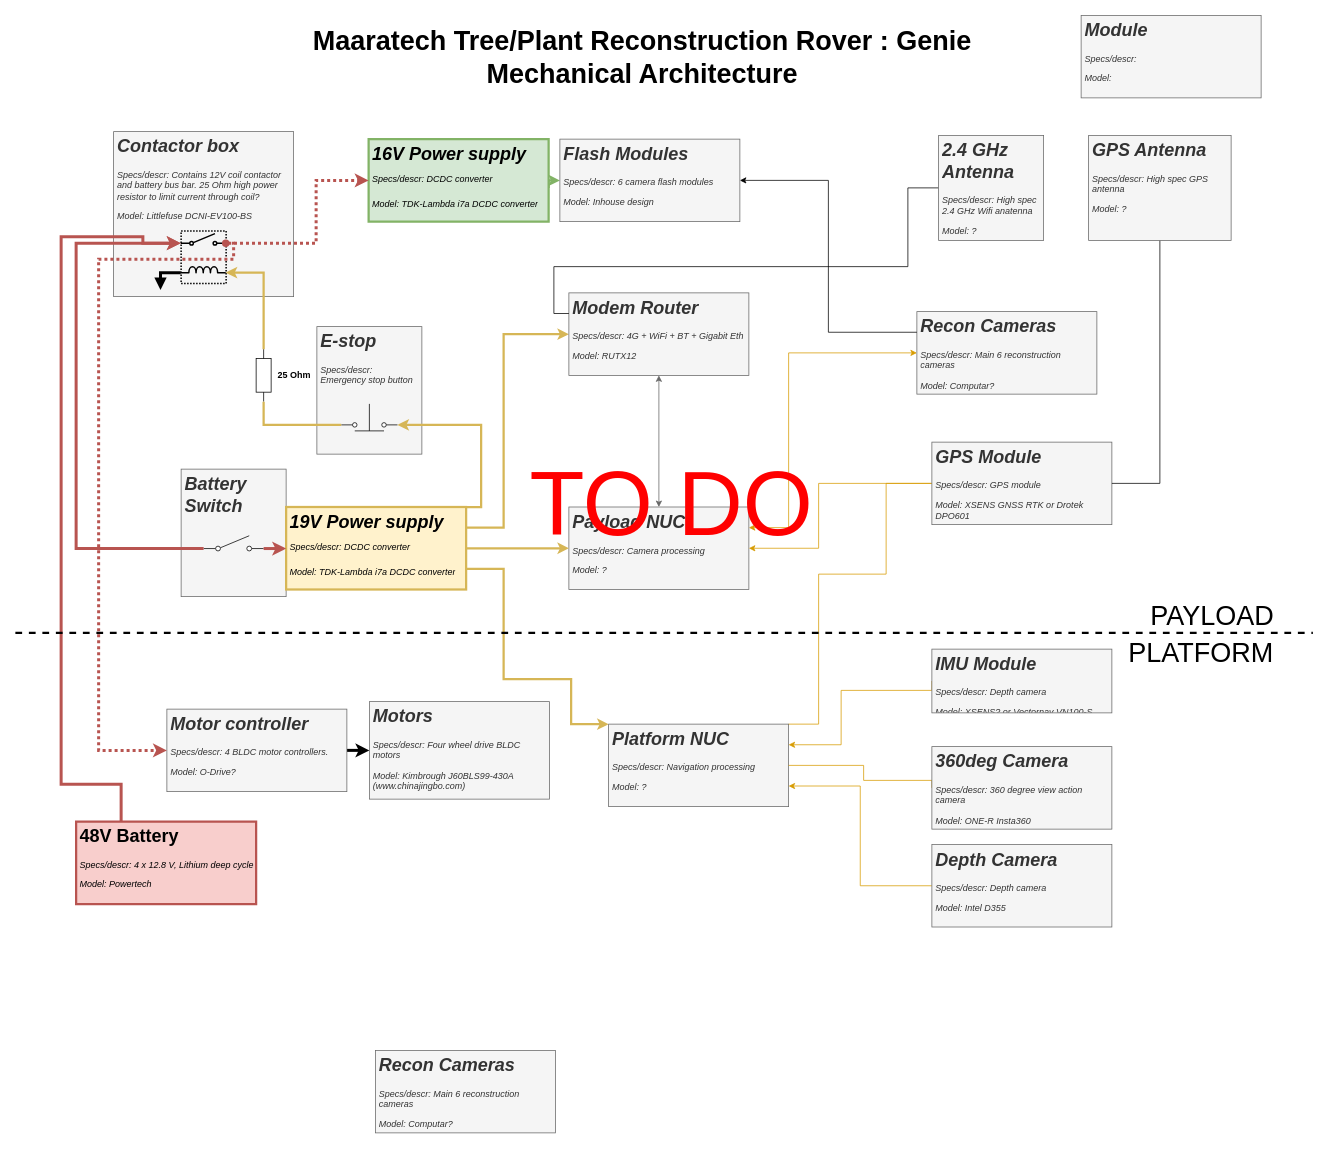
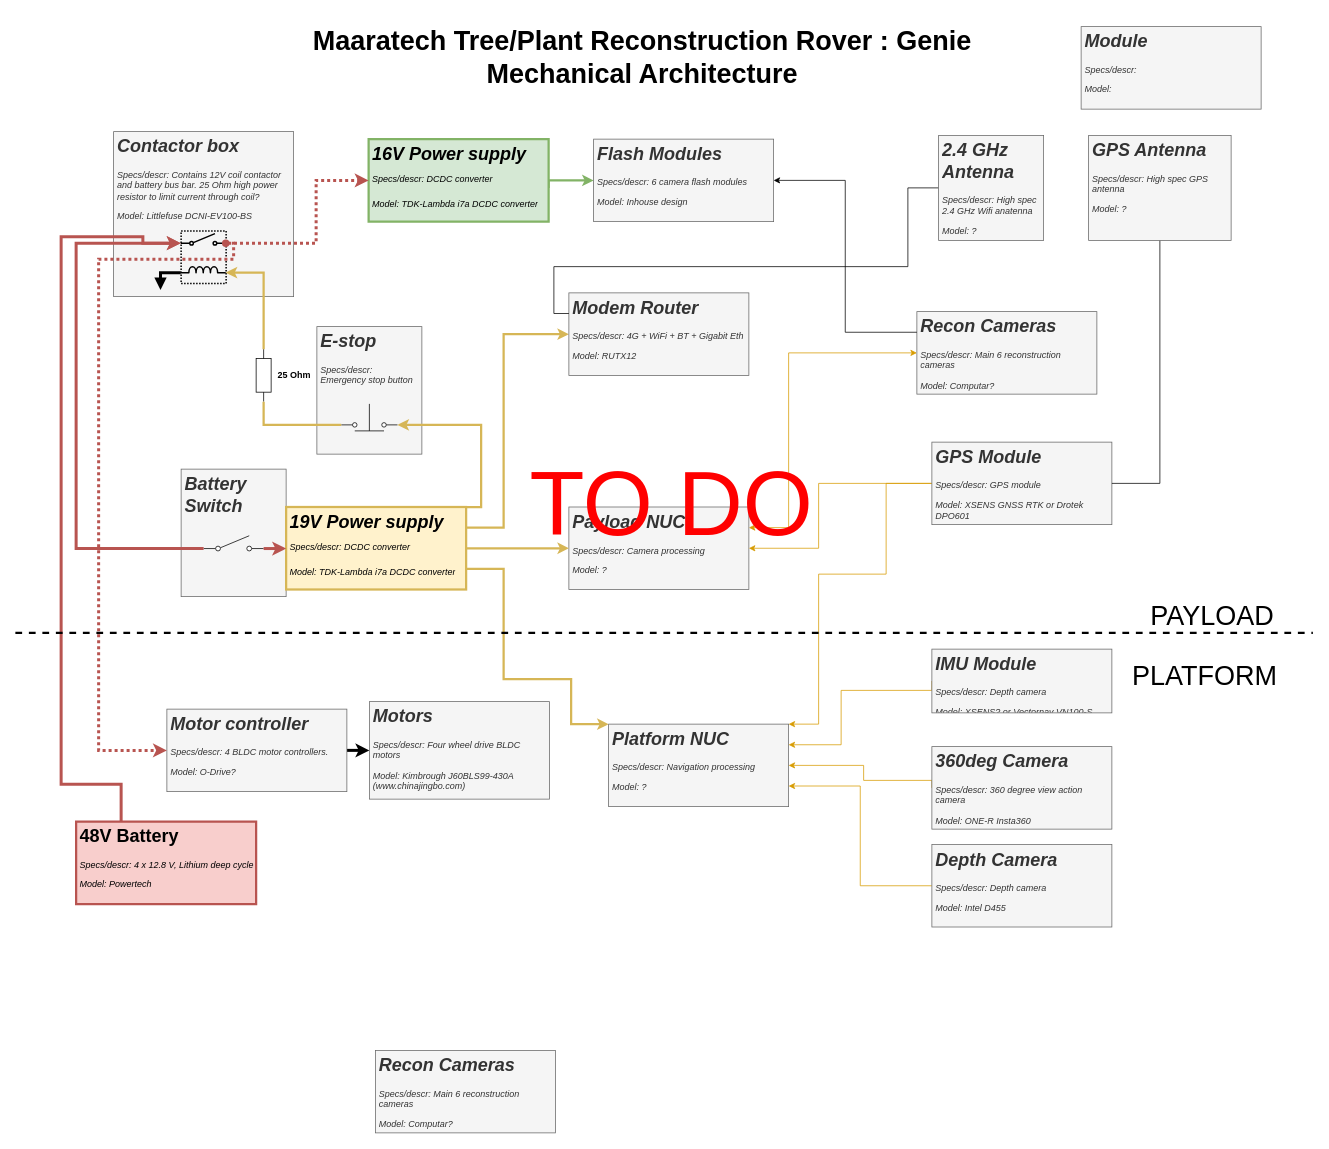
(1171, 57) -> (1171, 68)
(650, 180) -> (684, 180)
(659, 381) -> none
(1201, 653) -> (1205, 675)
(793, 724) -> (795, 724)
(793, 765) -> (795, 765)
(995, 854) -> (995, 854)
